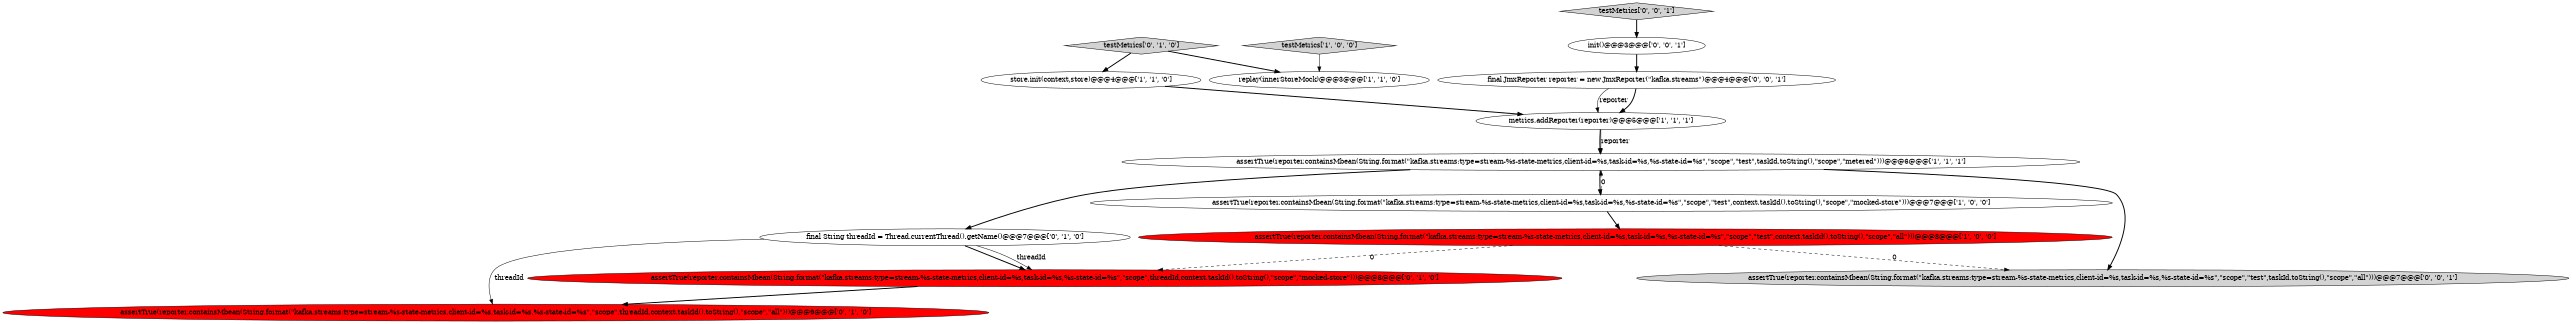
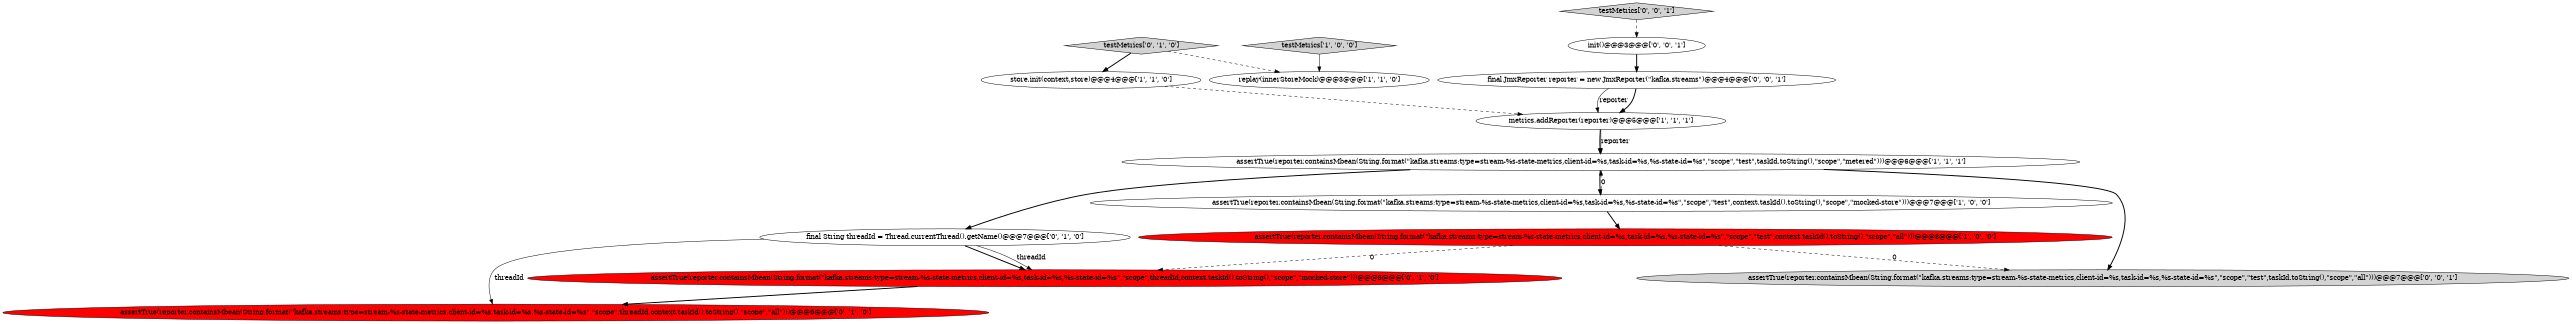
(1637, 26) -> (1637, 26)
(1222, 61) -> (1222, 61)
(1341, 100) -> (1341, 100)
